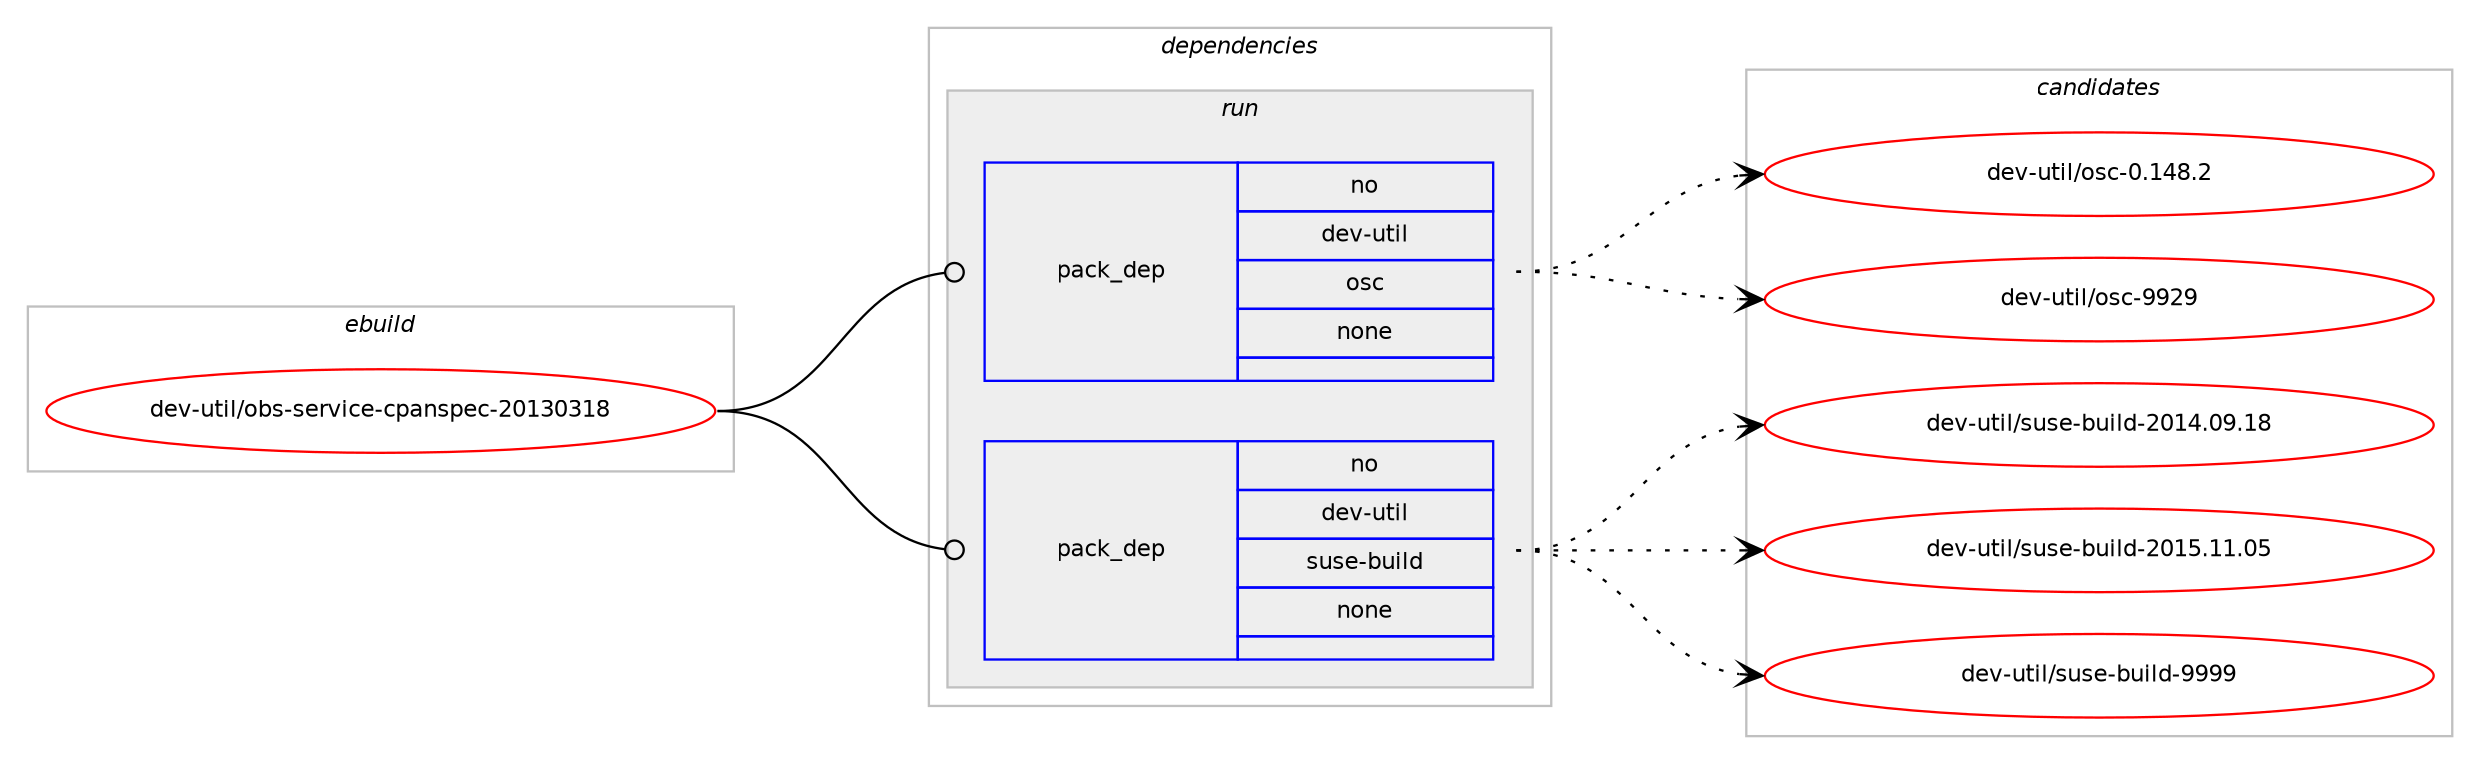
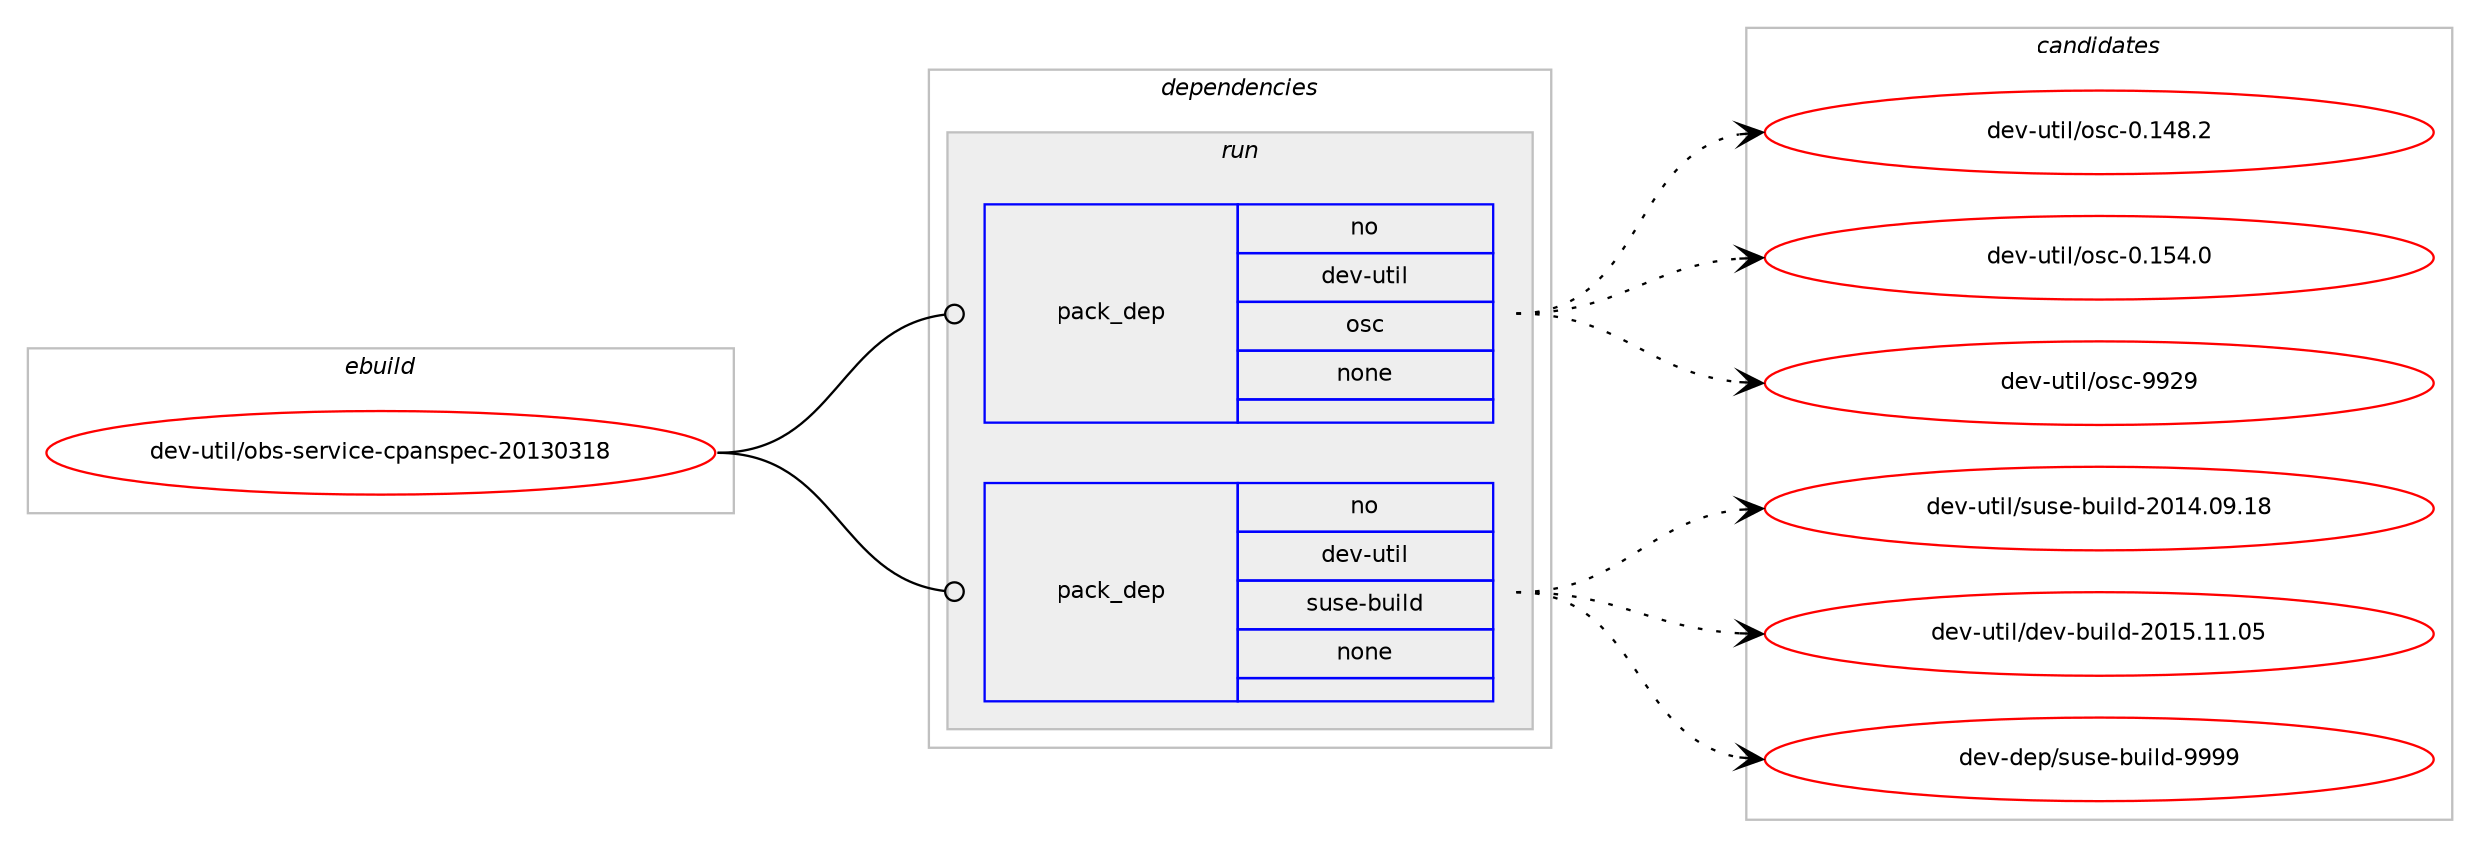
none -> (2099, 258)
(2099, 550) -> (2099, 634)
(2099, 676) -> (2099, 759)
